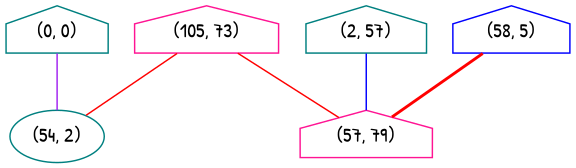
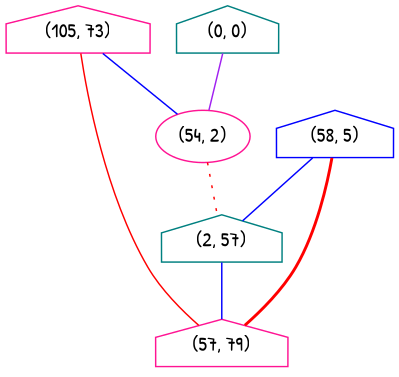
(132, 84) -> (140, 84)
(57, 136) -> (203, 136)
none -> (212, 189)
none -> (278, 189)
